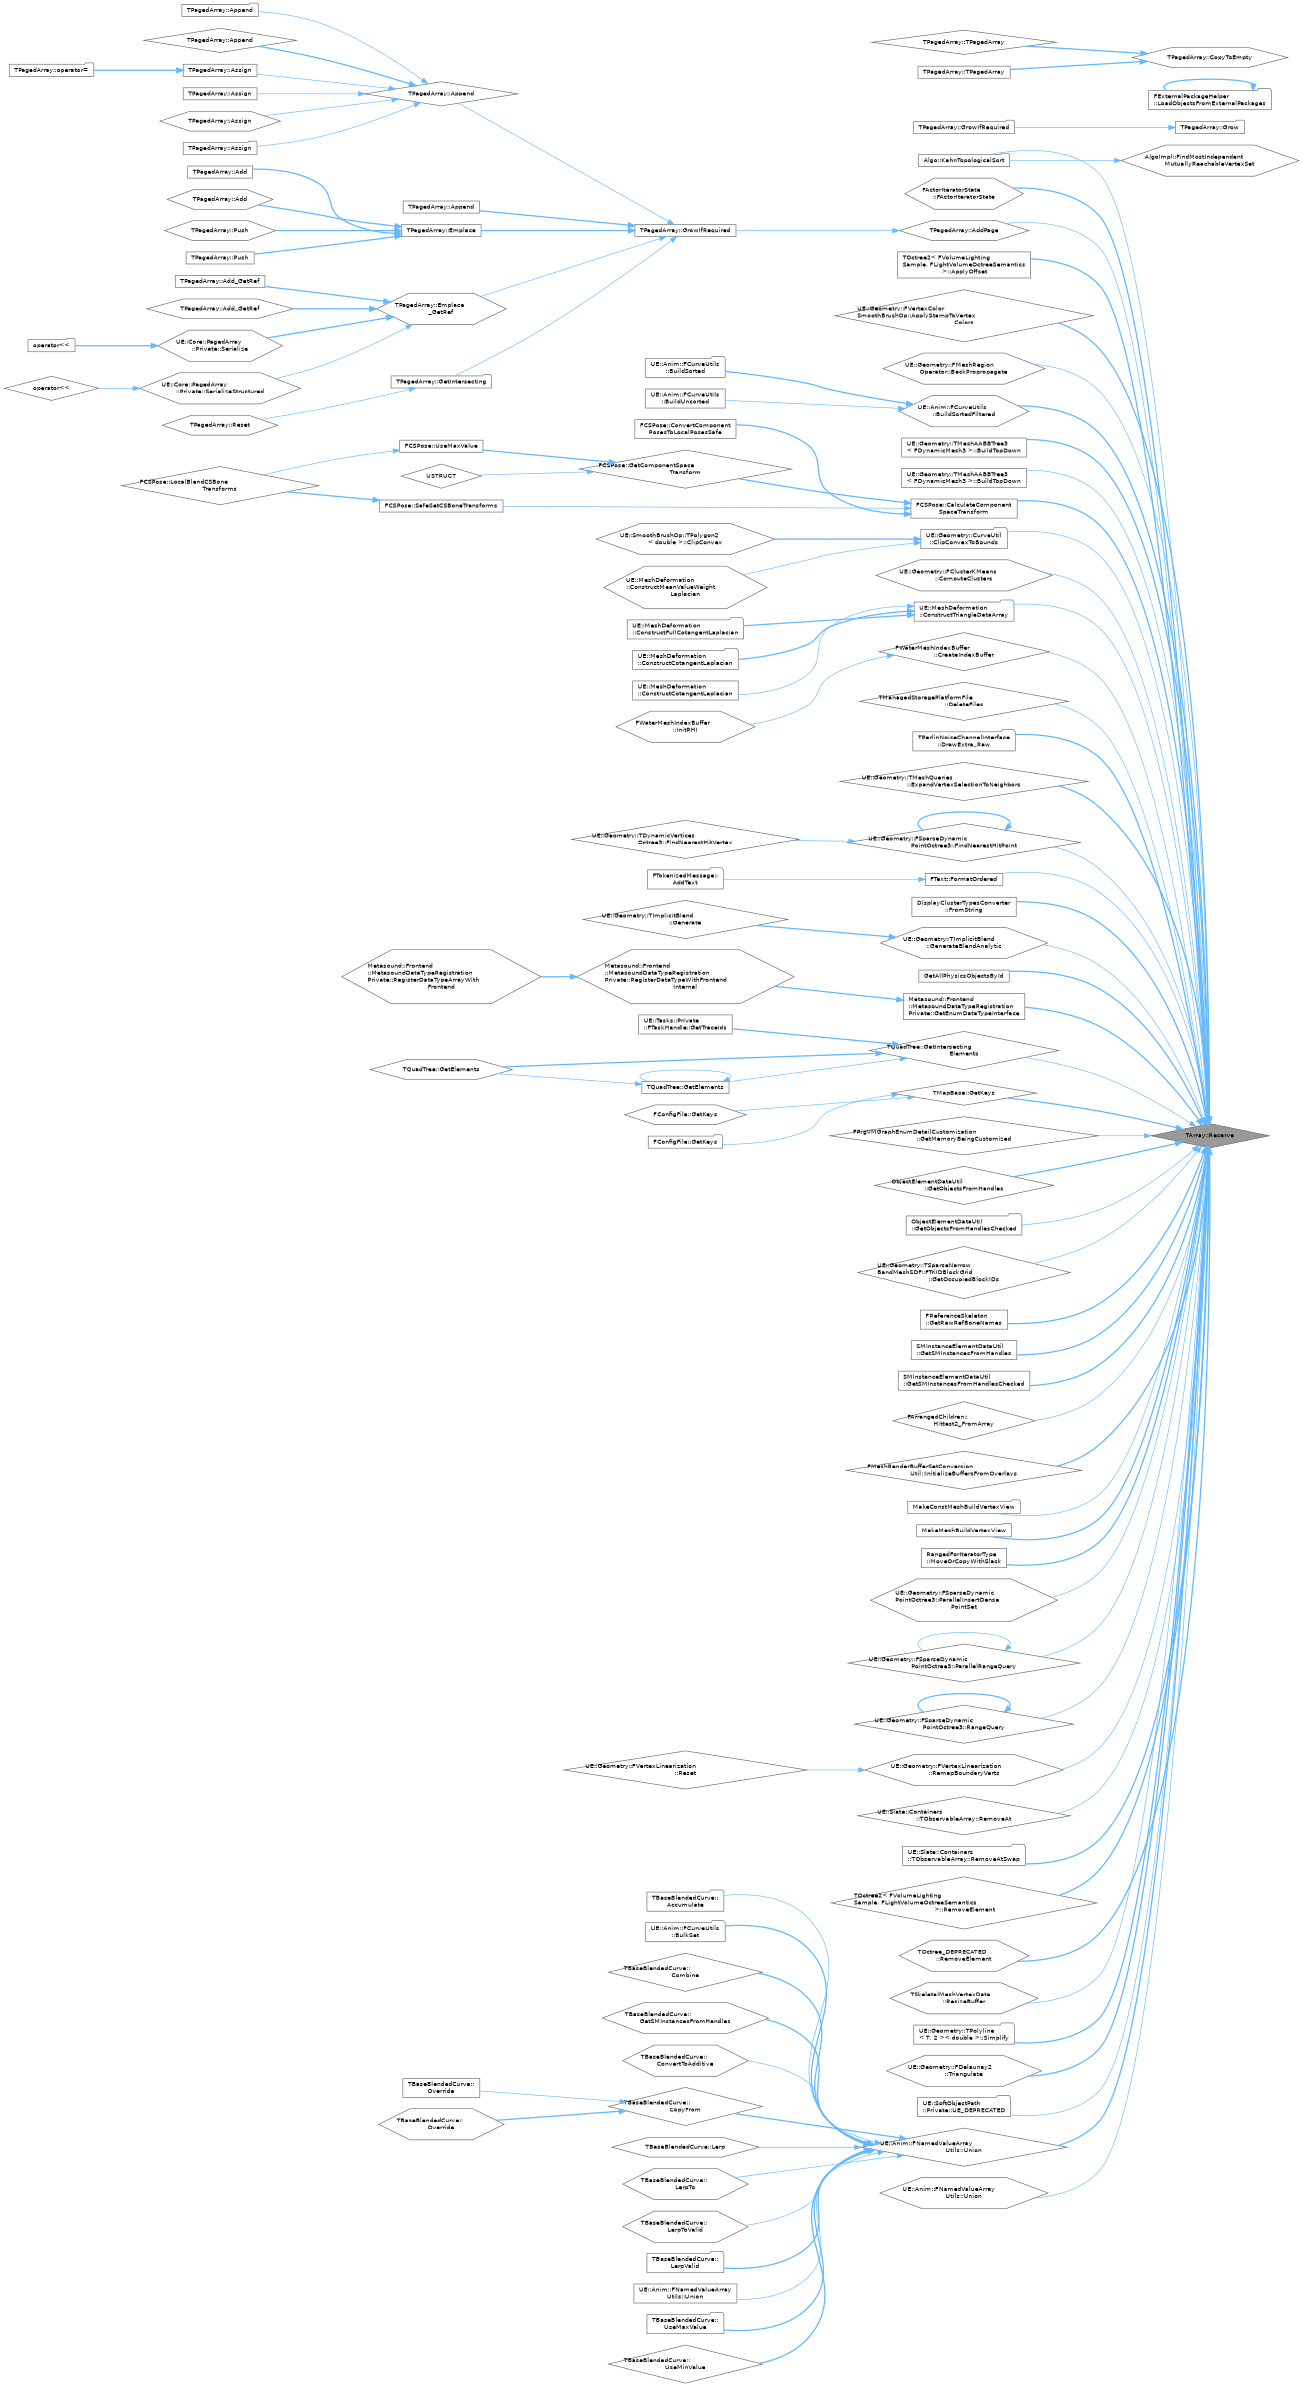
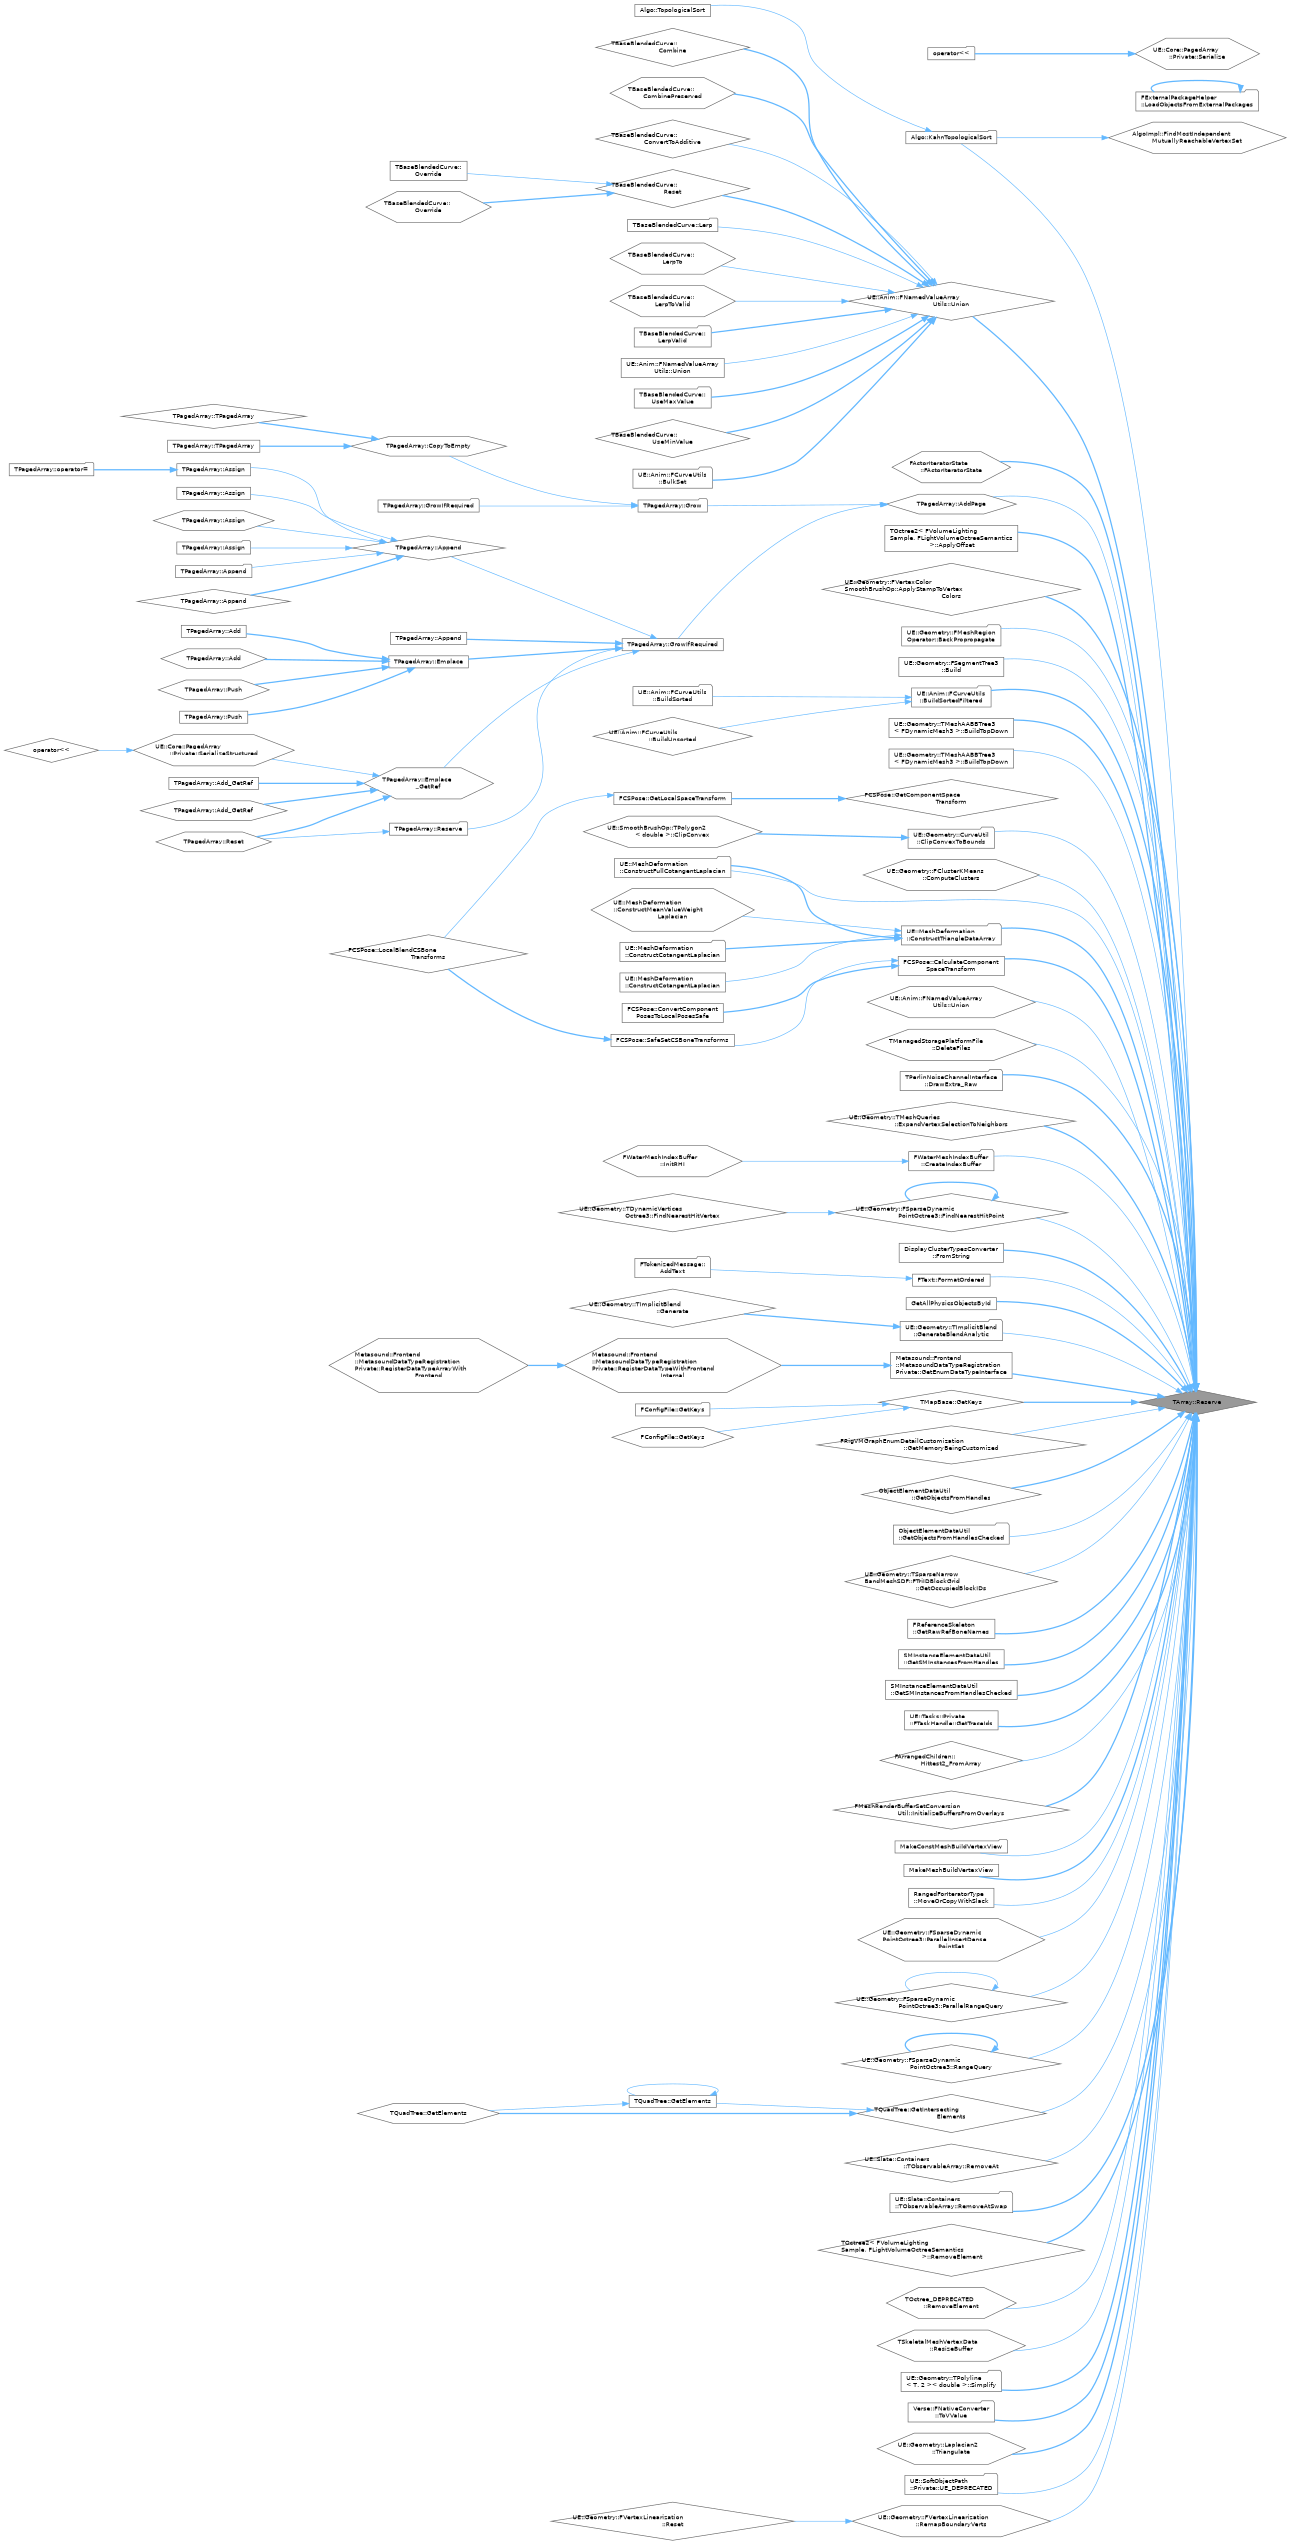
none -> (673, 10)
(327, 328) -> (321, 821)
(964, 369) -> (951, 636)
(441, 382) -> (429, 829)
(816, 386) -> (809, 697)
(685, 399) -> (673, 736)
(964, 411) -> (951, 697)
(441, 446) -> (673, 799)
(441, 476) -> none
none -> (538, 490)
(821, 492) -> none
none -> (794, 505)
(828, 555) -> (819, 923)
(964, 652) -> (951, 1161)
none -> (951, 667)
(964, 701) -> (951, 1045)
(1170, 821) -> (1153, 1117)
(964, 943) -> (951, 1331)
none -> (1117, 970)
(813, 1036) -> (1147, 1626)
(1161, 1402) -> (1152, 1720)
(964, 1531) -> (951, 1870)
(1191, 1596) -> (1145, 2018)
(685, 1902) -> none
(685, 2018) -> (673, 93)
(685, 2061) -> (673, 139)
(964, 2071) -> (951, 2449)
(685, 2106) -> (673, 189)
(685, 2147) -> (673, 226)
none -> (951, 2412)
